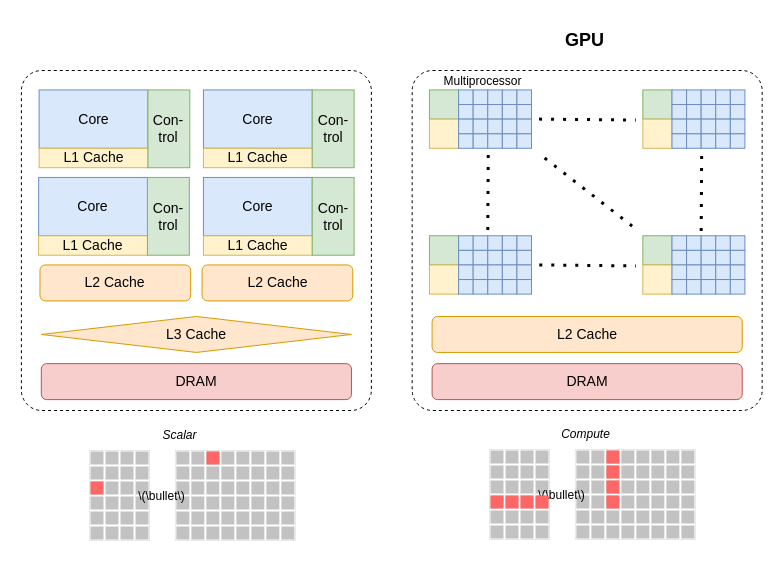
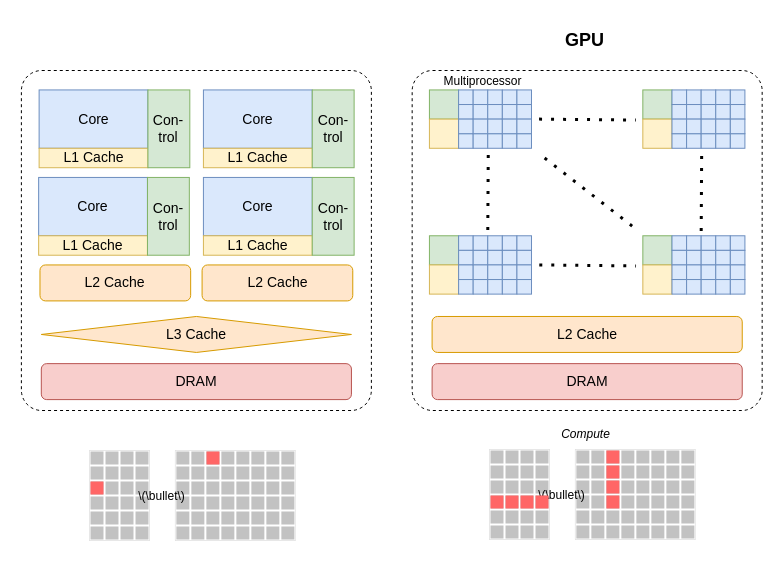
(180, 436) -> none
